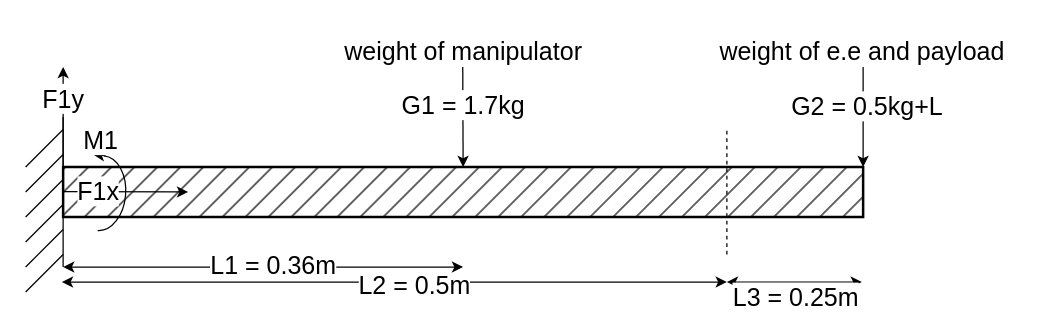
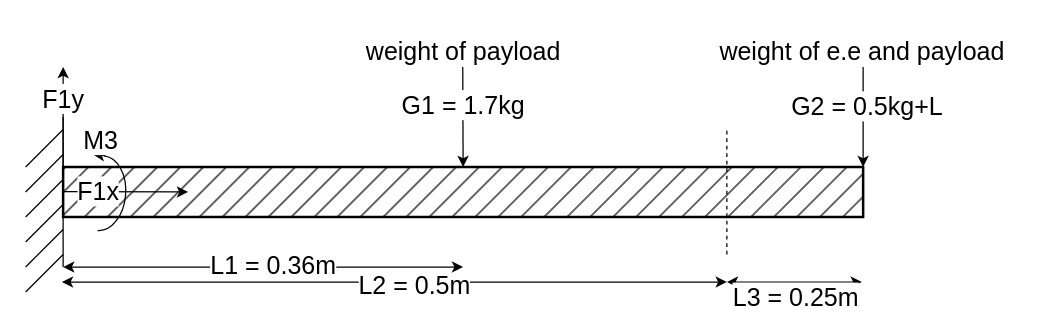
(464, 51) -> (464, 51)
(101, 139) -> (101, 139)
